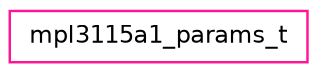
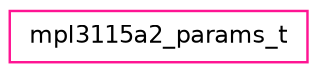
(159, 37) -> (159, 37)
